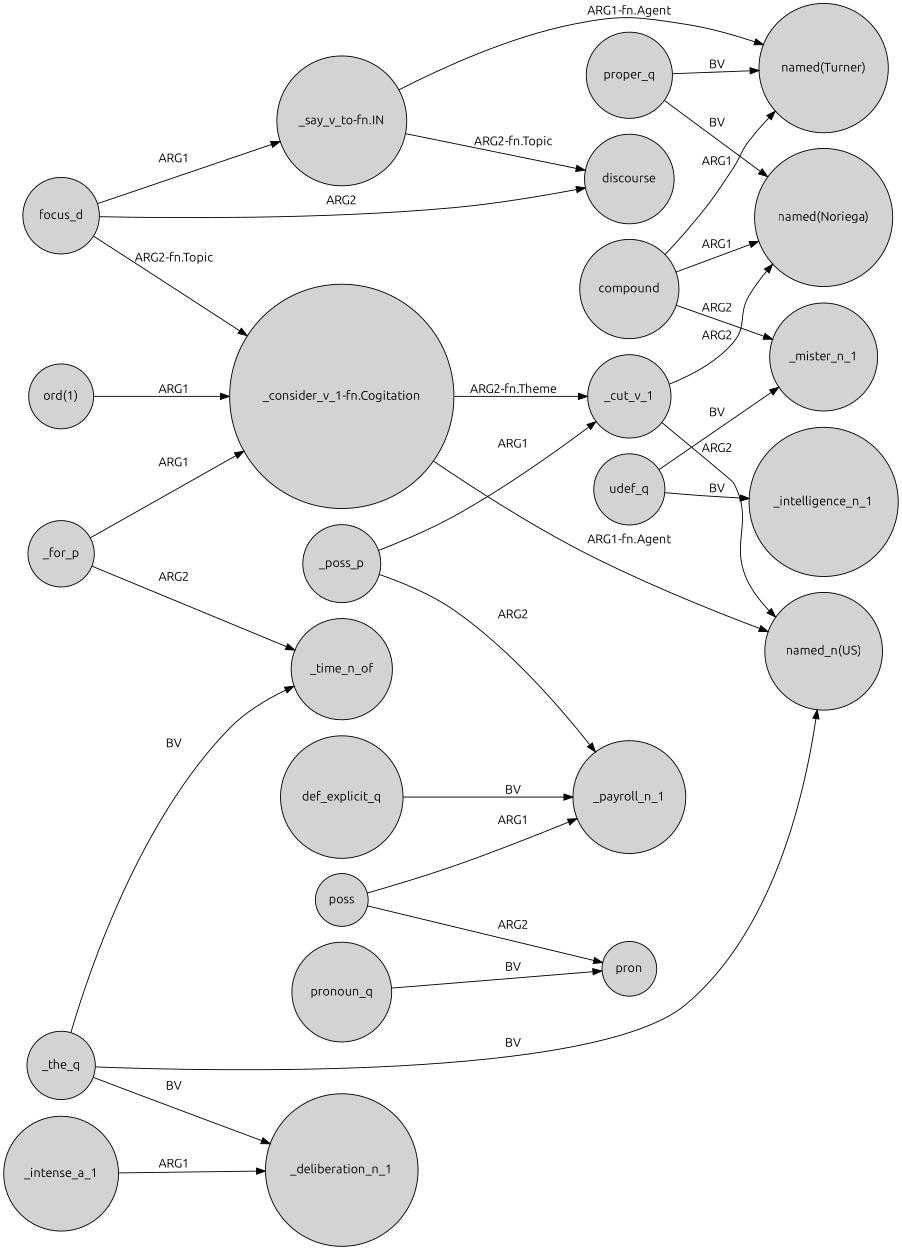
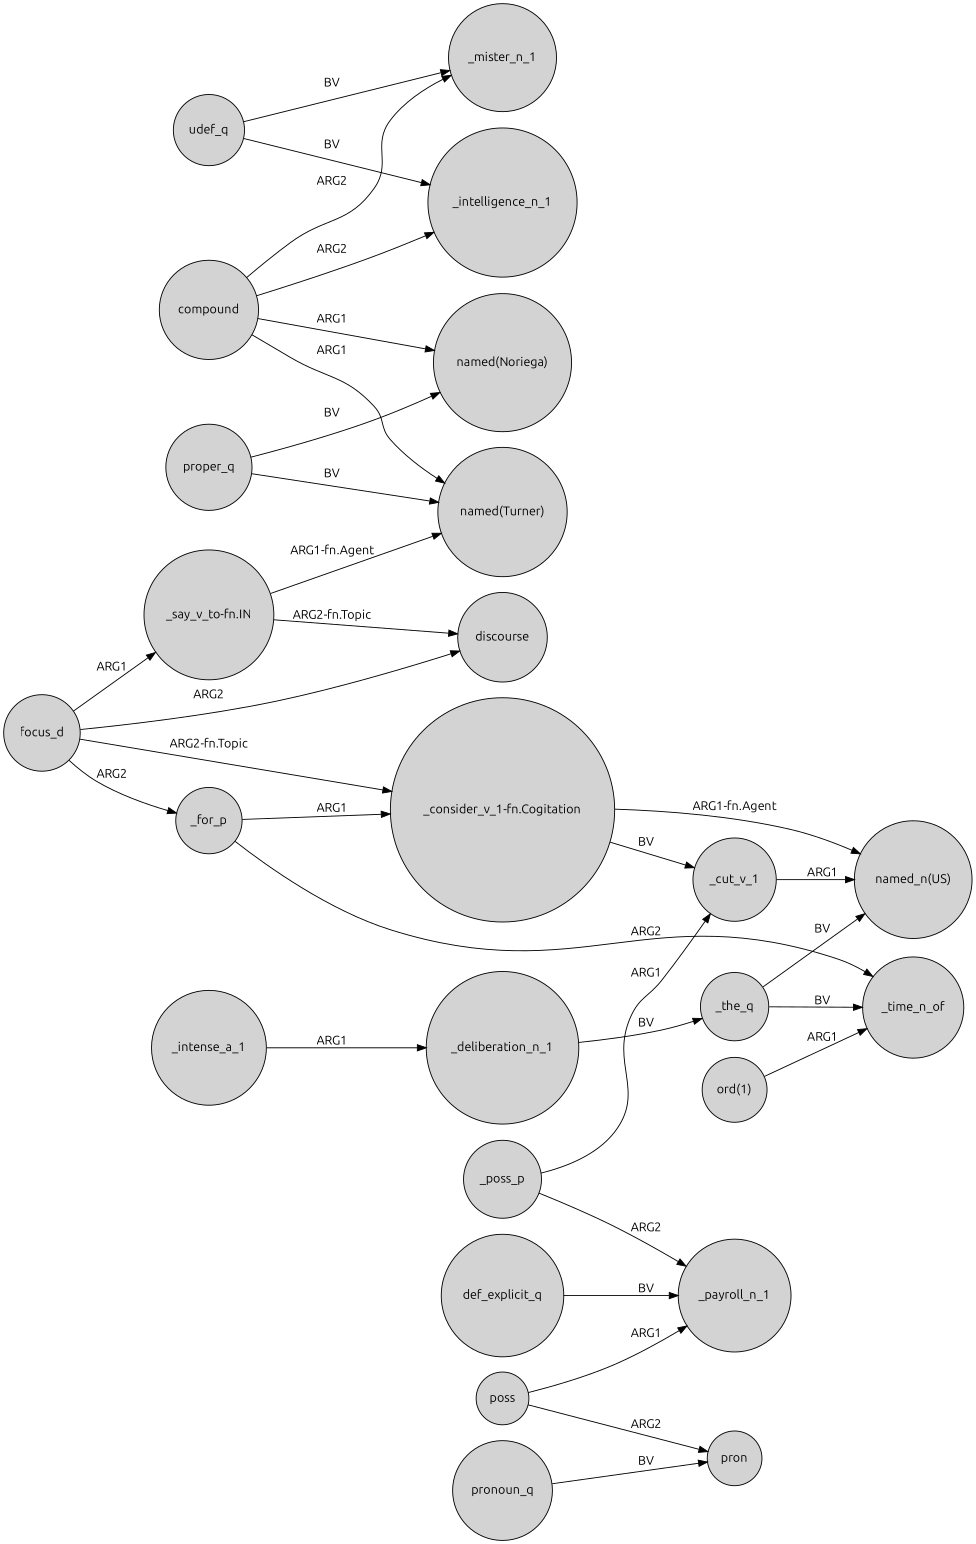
none -> (342, 268)
(734, 341) -> none
(513, 390) -> (646, 842)
(157, 396) -> (812, 1054)
(717, 449) -> (823, 873)
none -> (115, 791)
(178, 1109) -> (637, 1035)
